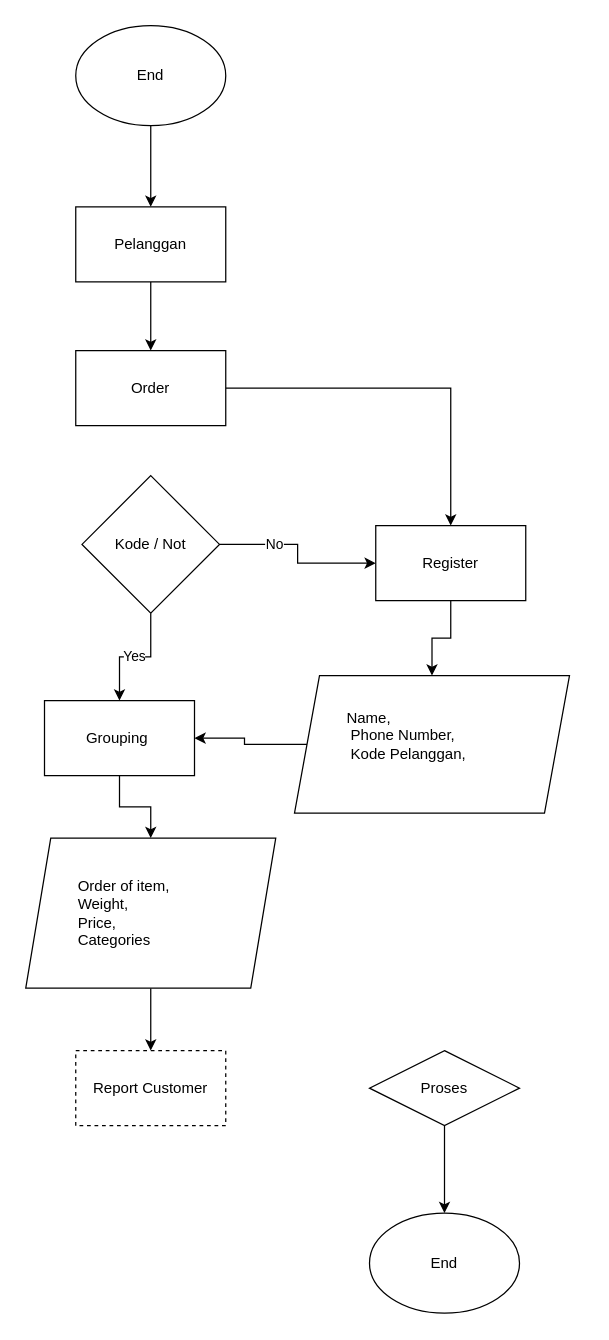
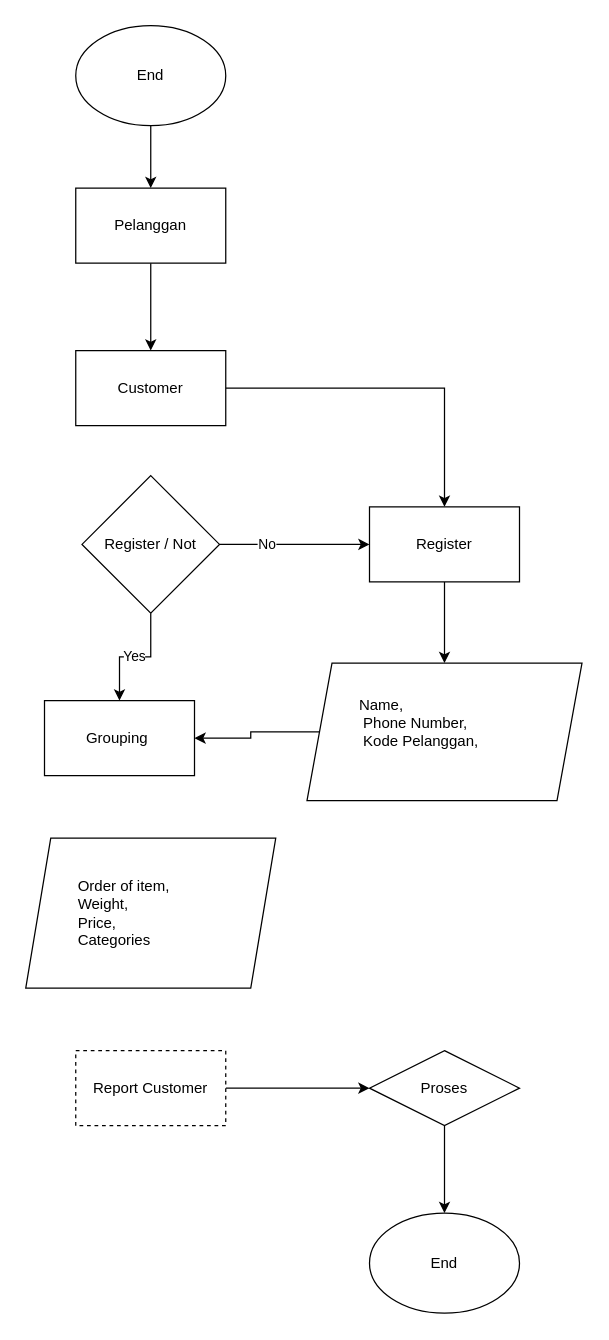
(151, 244) -> (151, 226)
(151, 388) -> (151, 388)
(151, 544) -> (151, 544)
(451, 563) -> (444, 544)
(432, 744) -> (444, 732)
(130, 807) -> none
(151, 1015) -> none
none -> (293, 1088)
